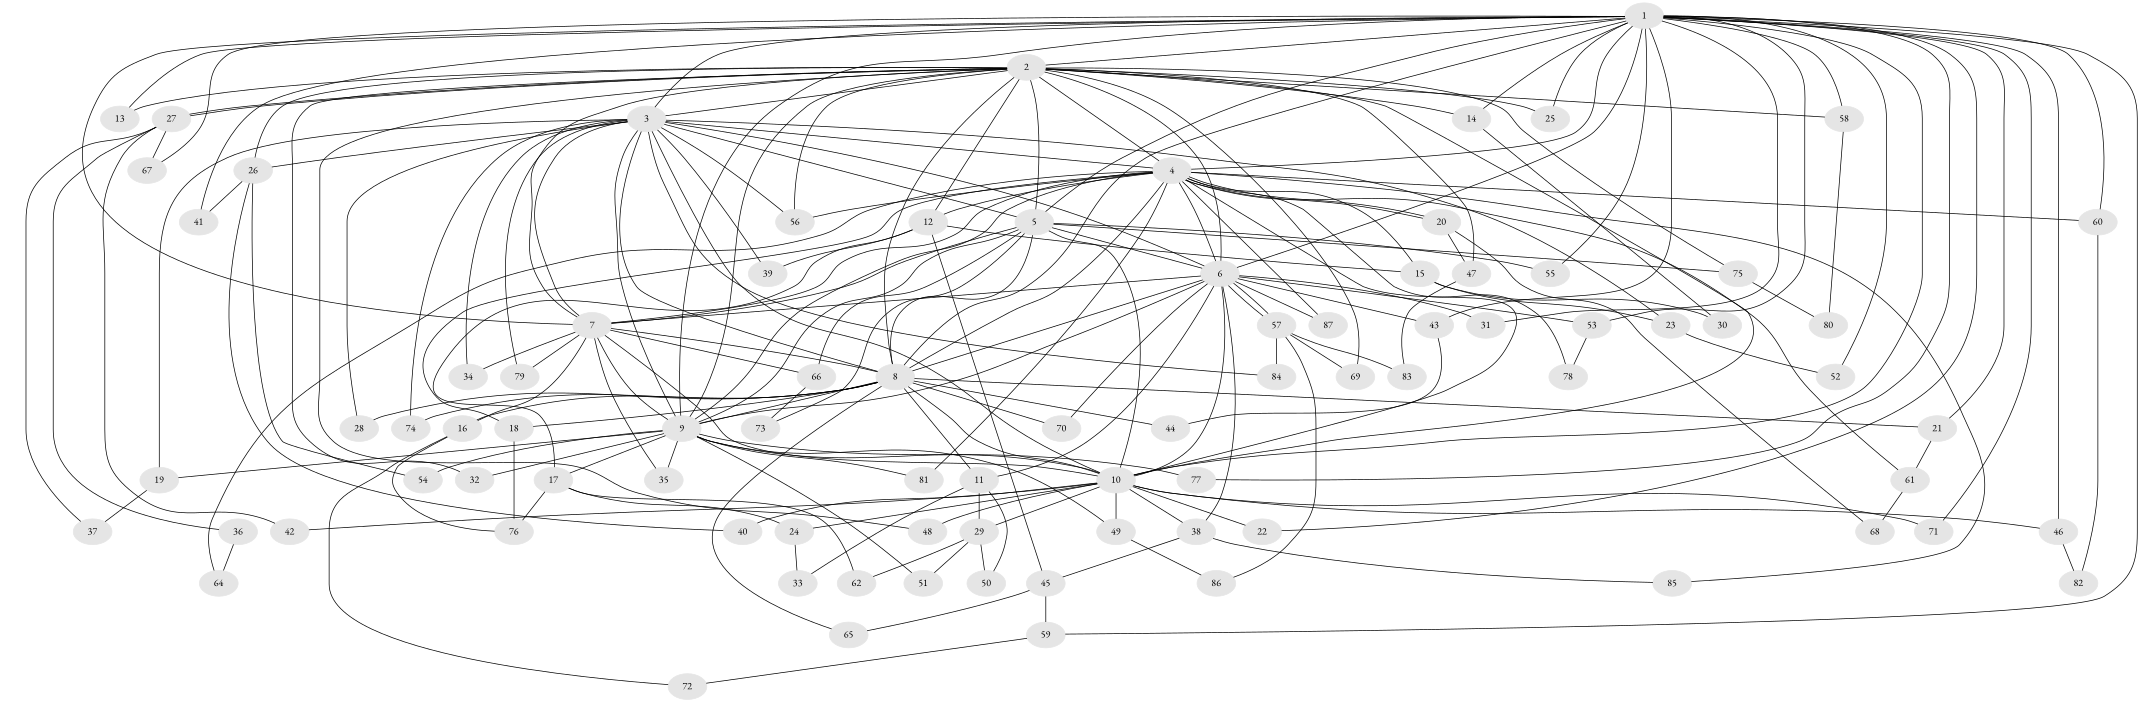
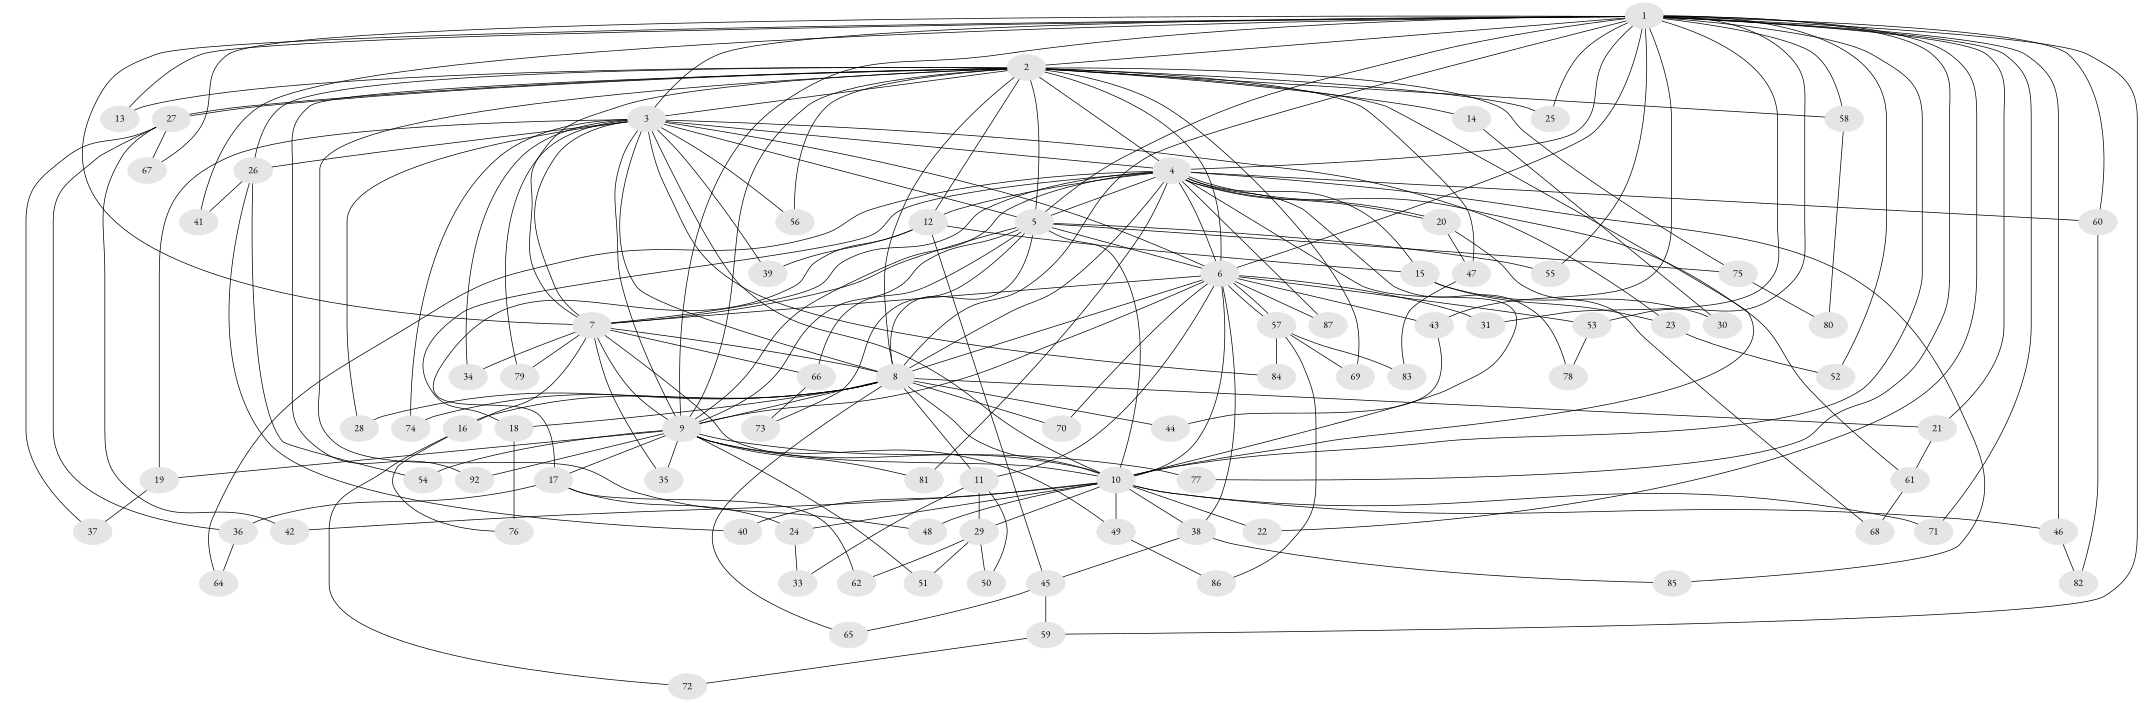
(1552, 60) -> none
(982, 191) -> (1111, 194)
(475, 480) -> (475, 480)
(534, 506) -> (394, 502)
